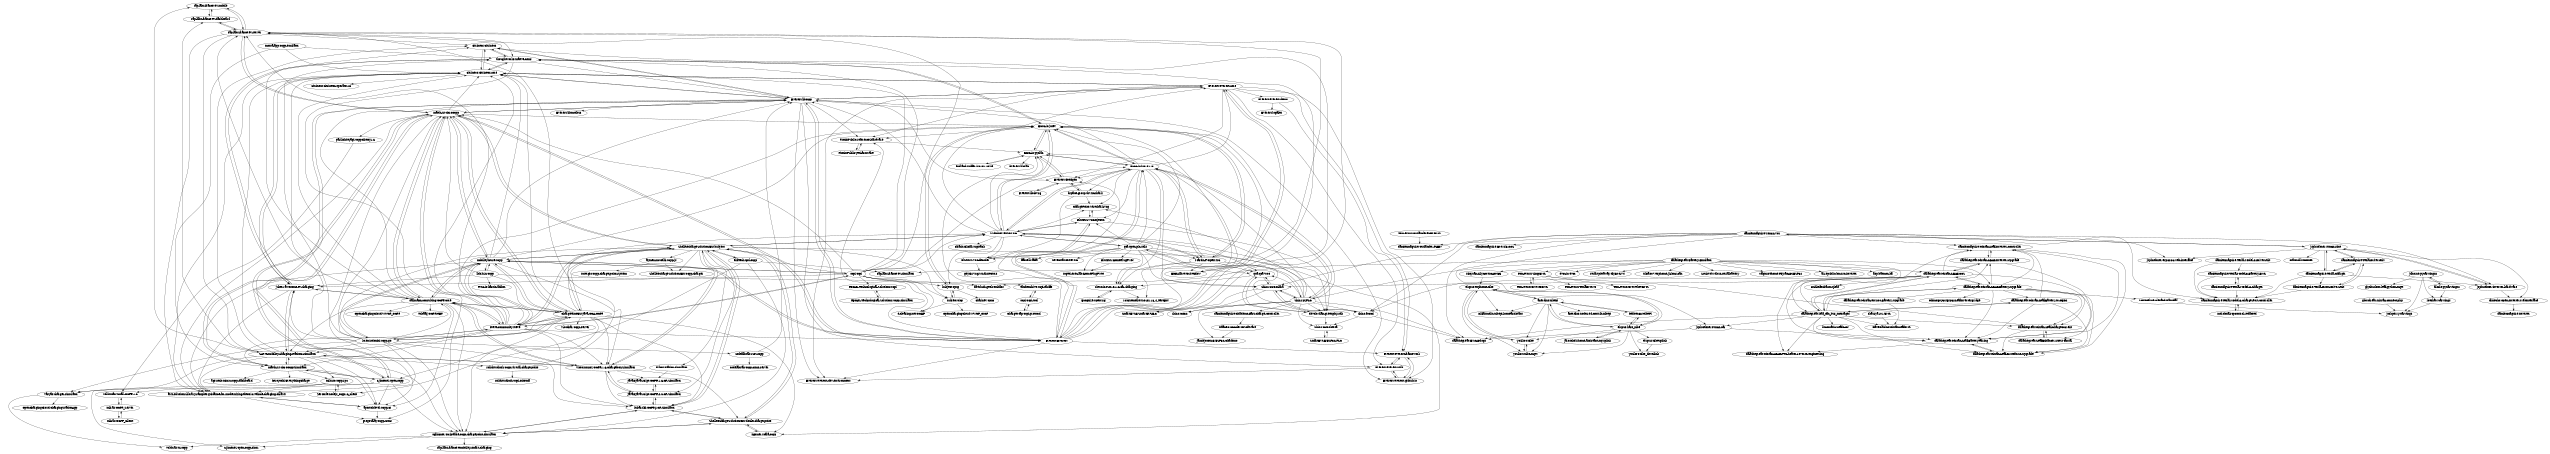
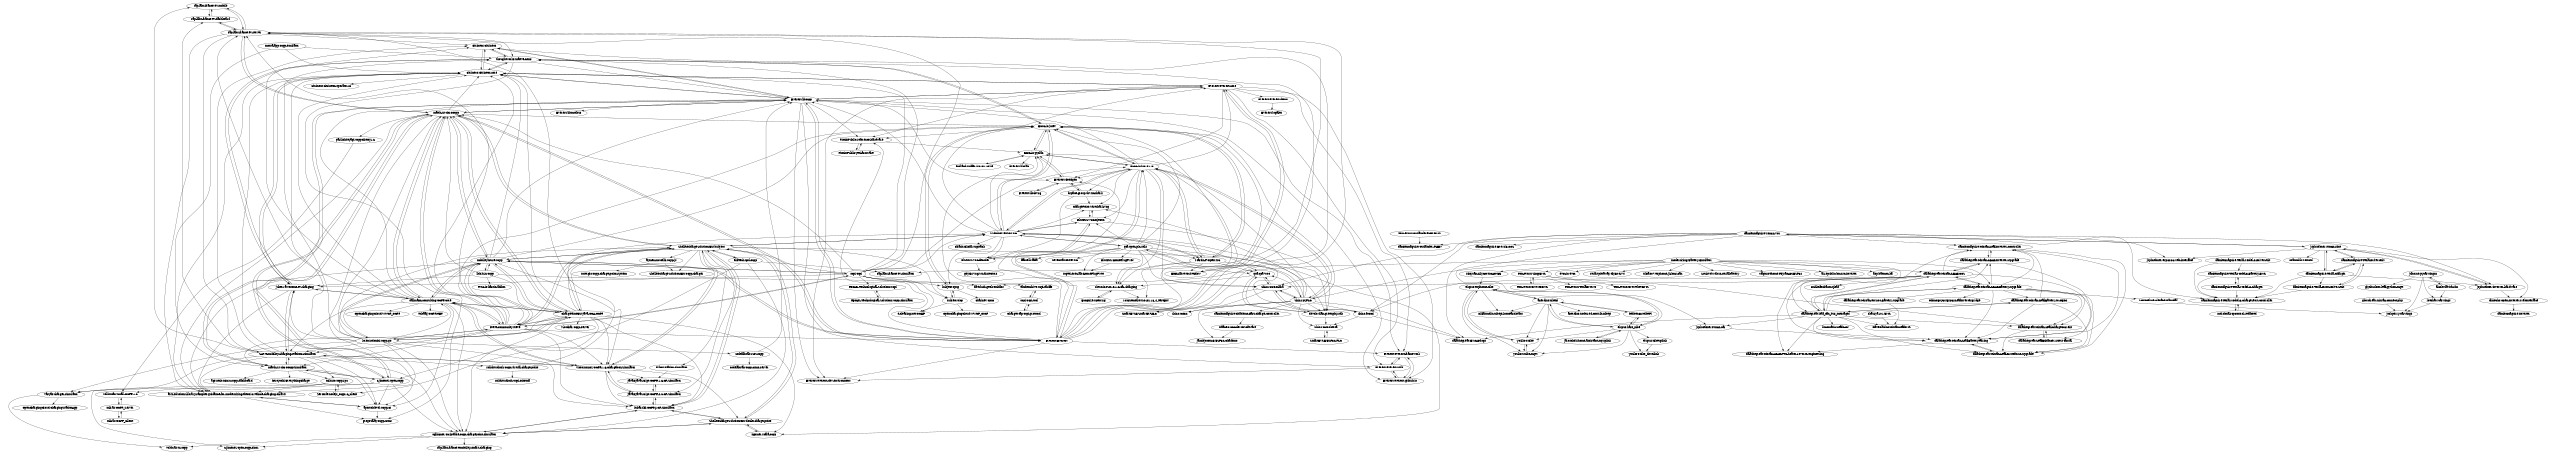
(1364, 219) -> (1175, 114)
(1691, 261) -> (1691, 261)
(2301, 261) -> (2301, 261)
(2447, 287) -> (2447, 287)
(1596, 333) -> none
